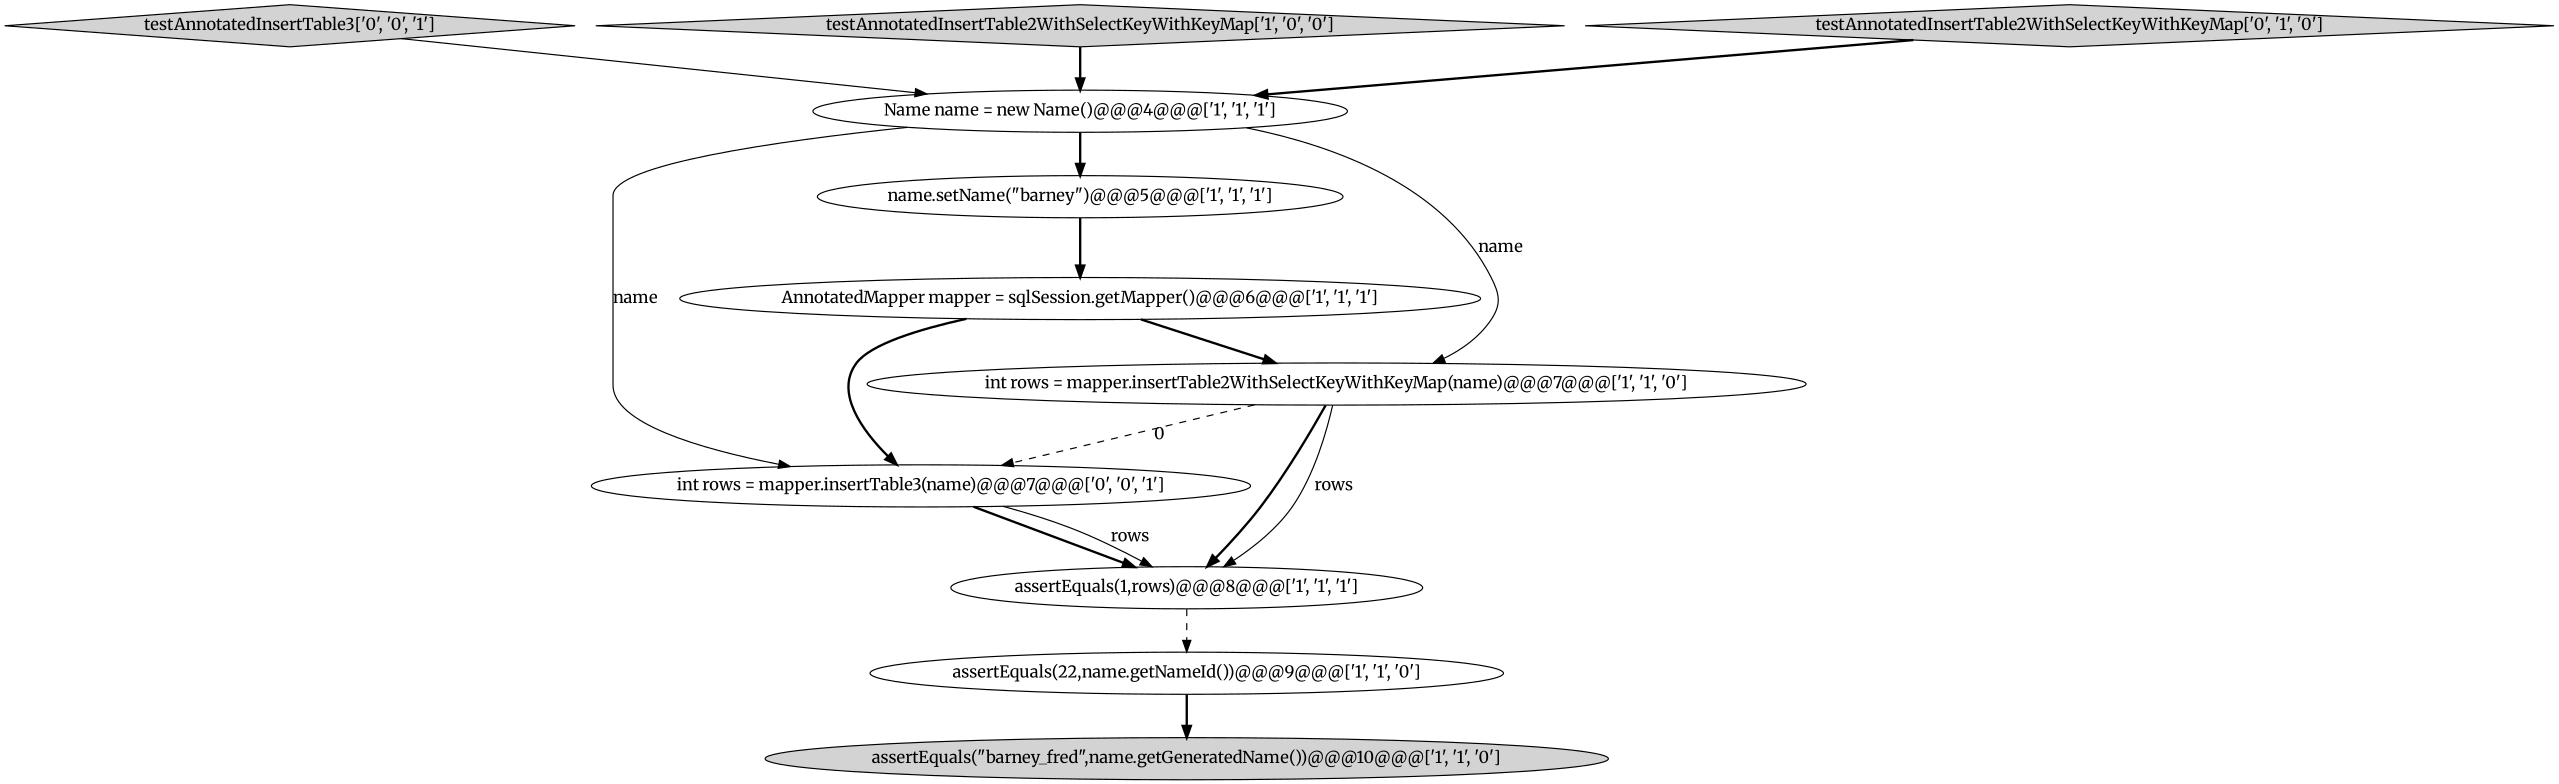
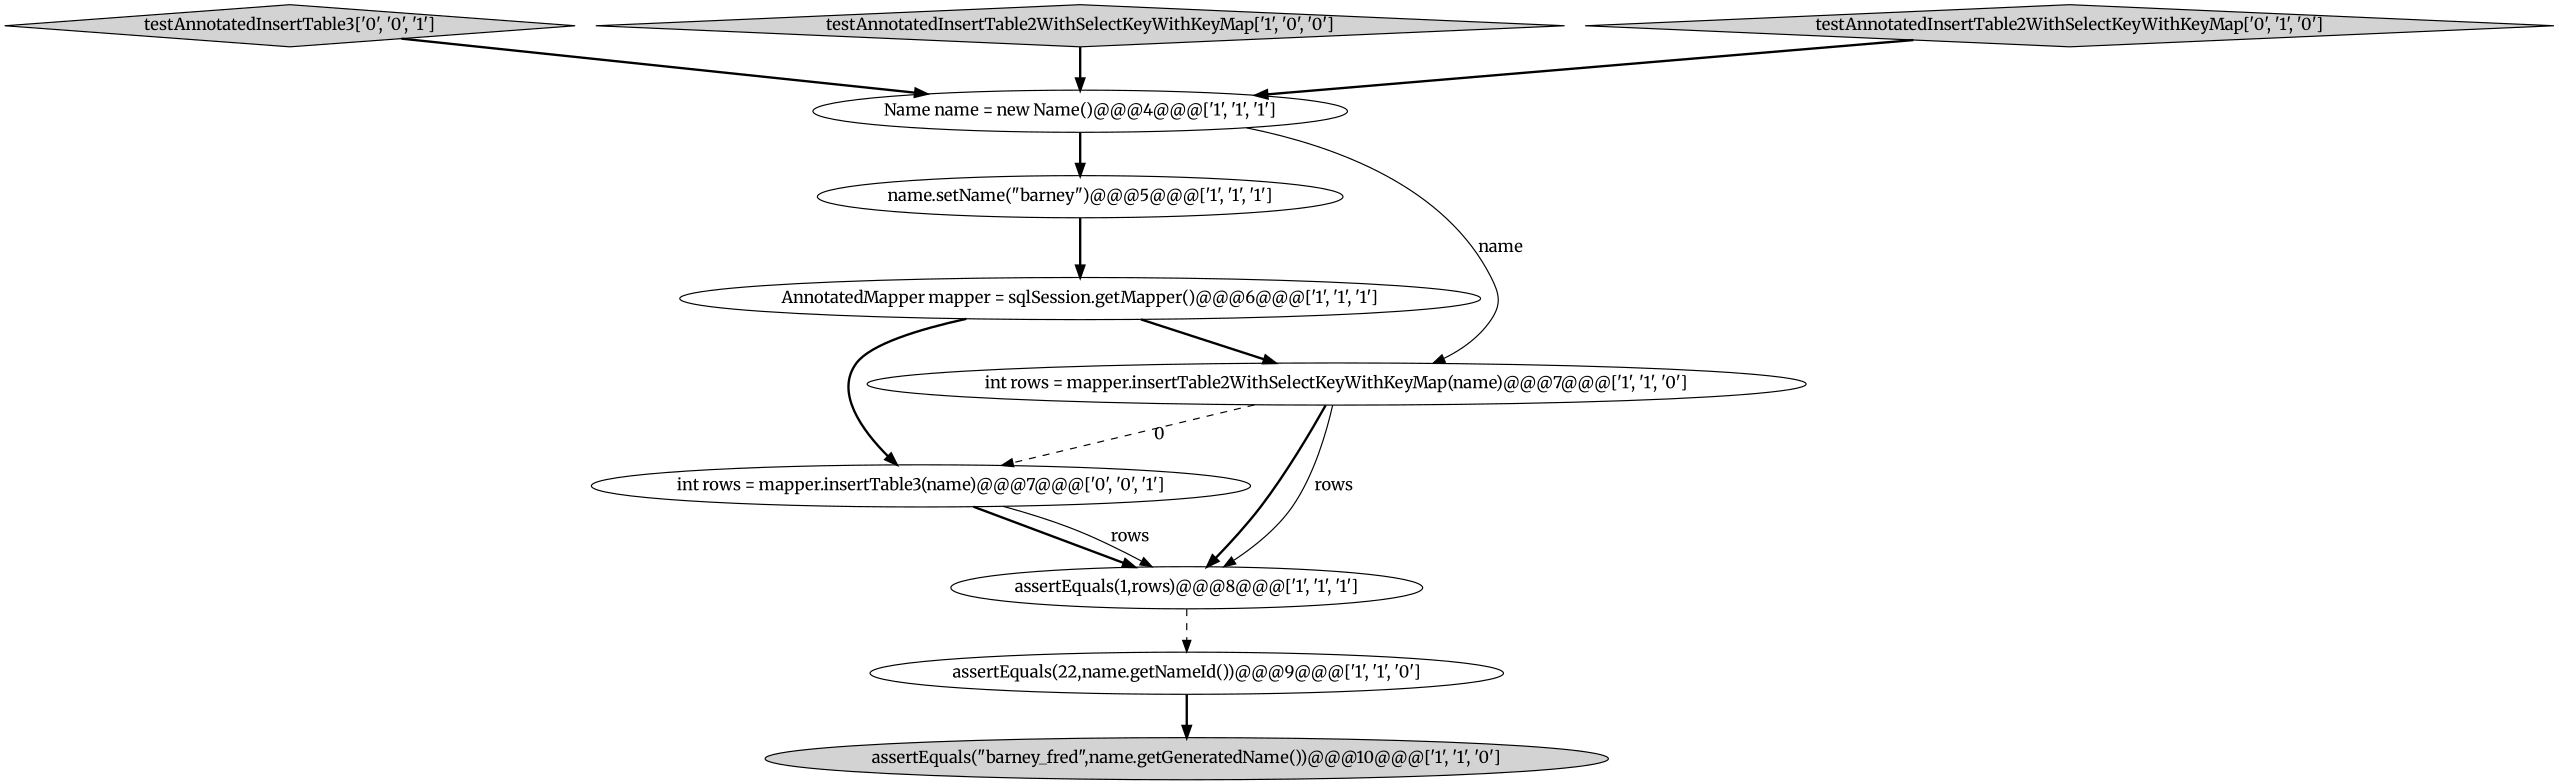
(658, 66) -> (658, 66)
(613, 232) -> none
